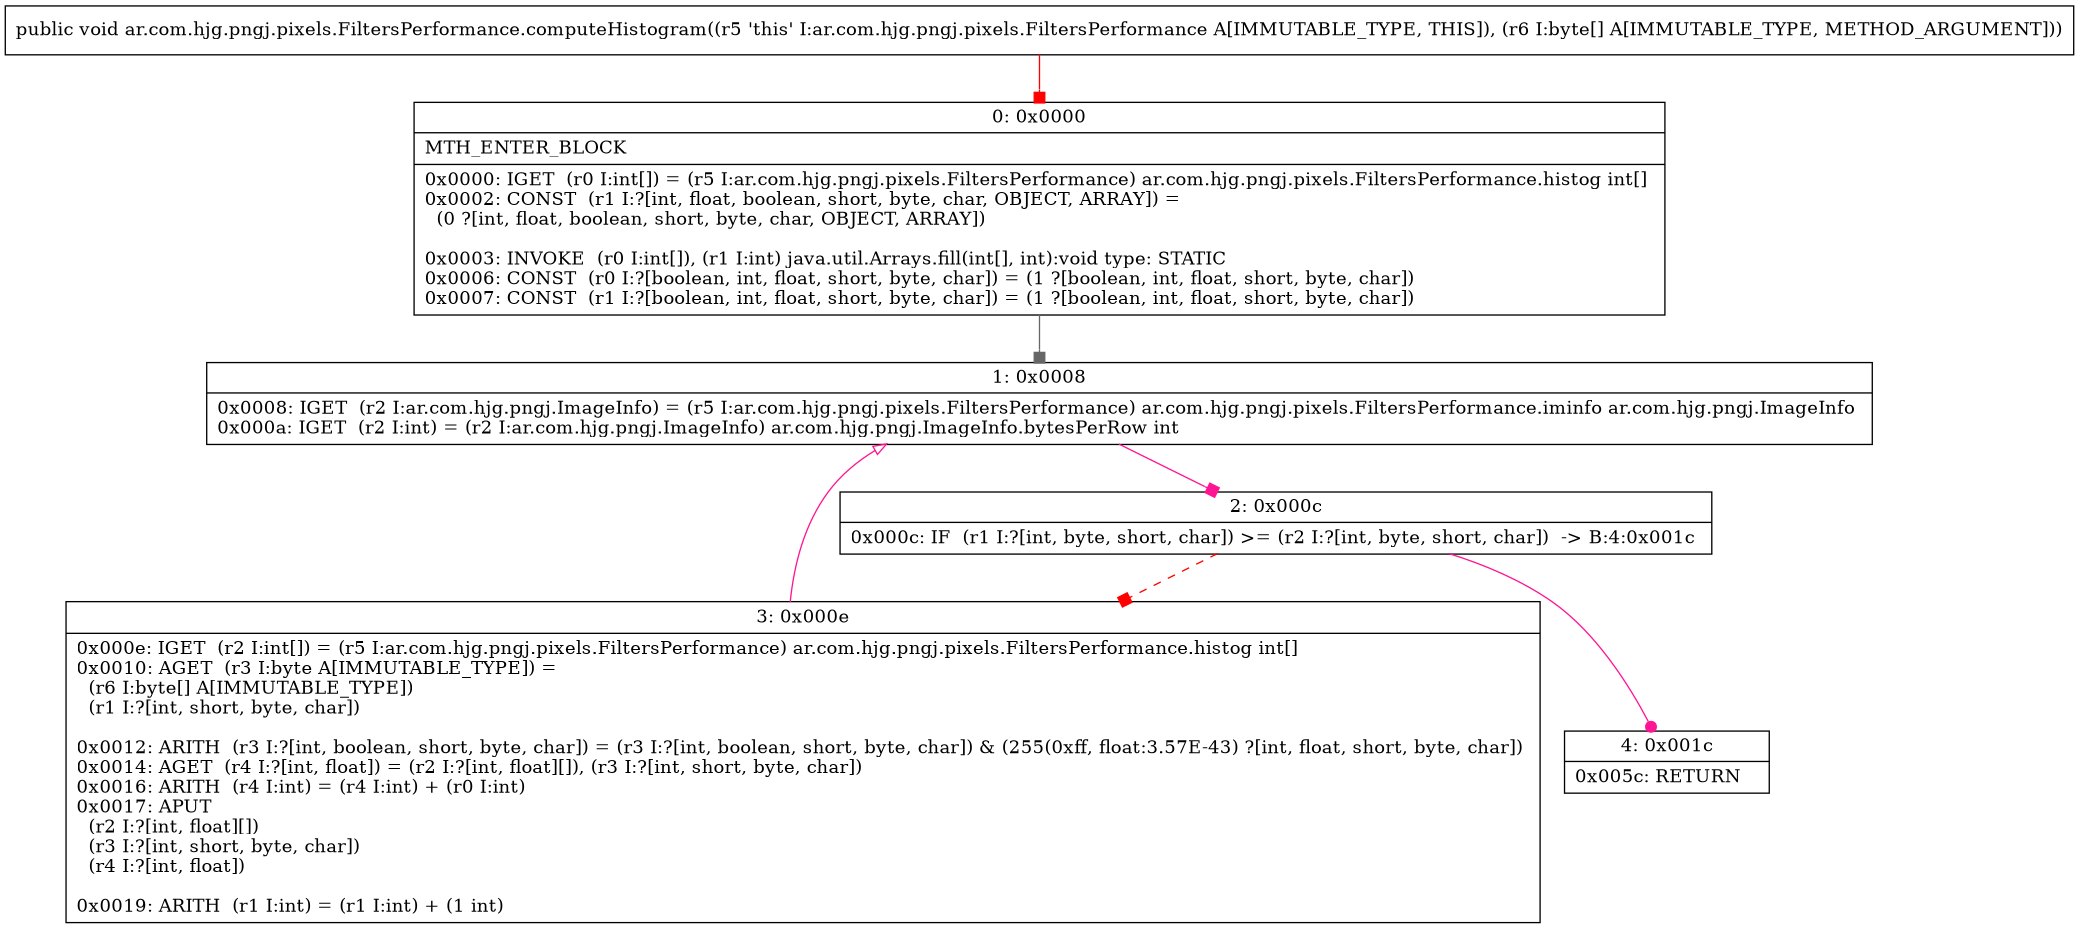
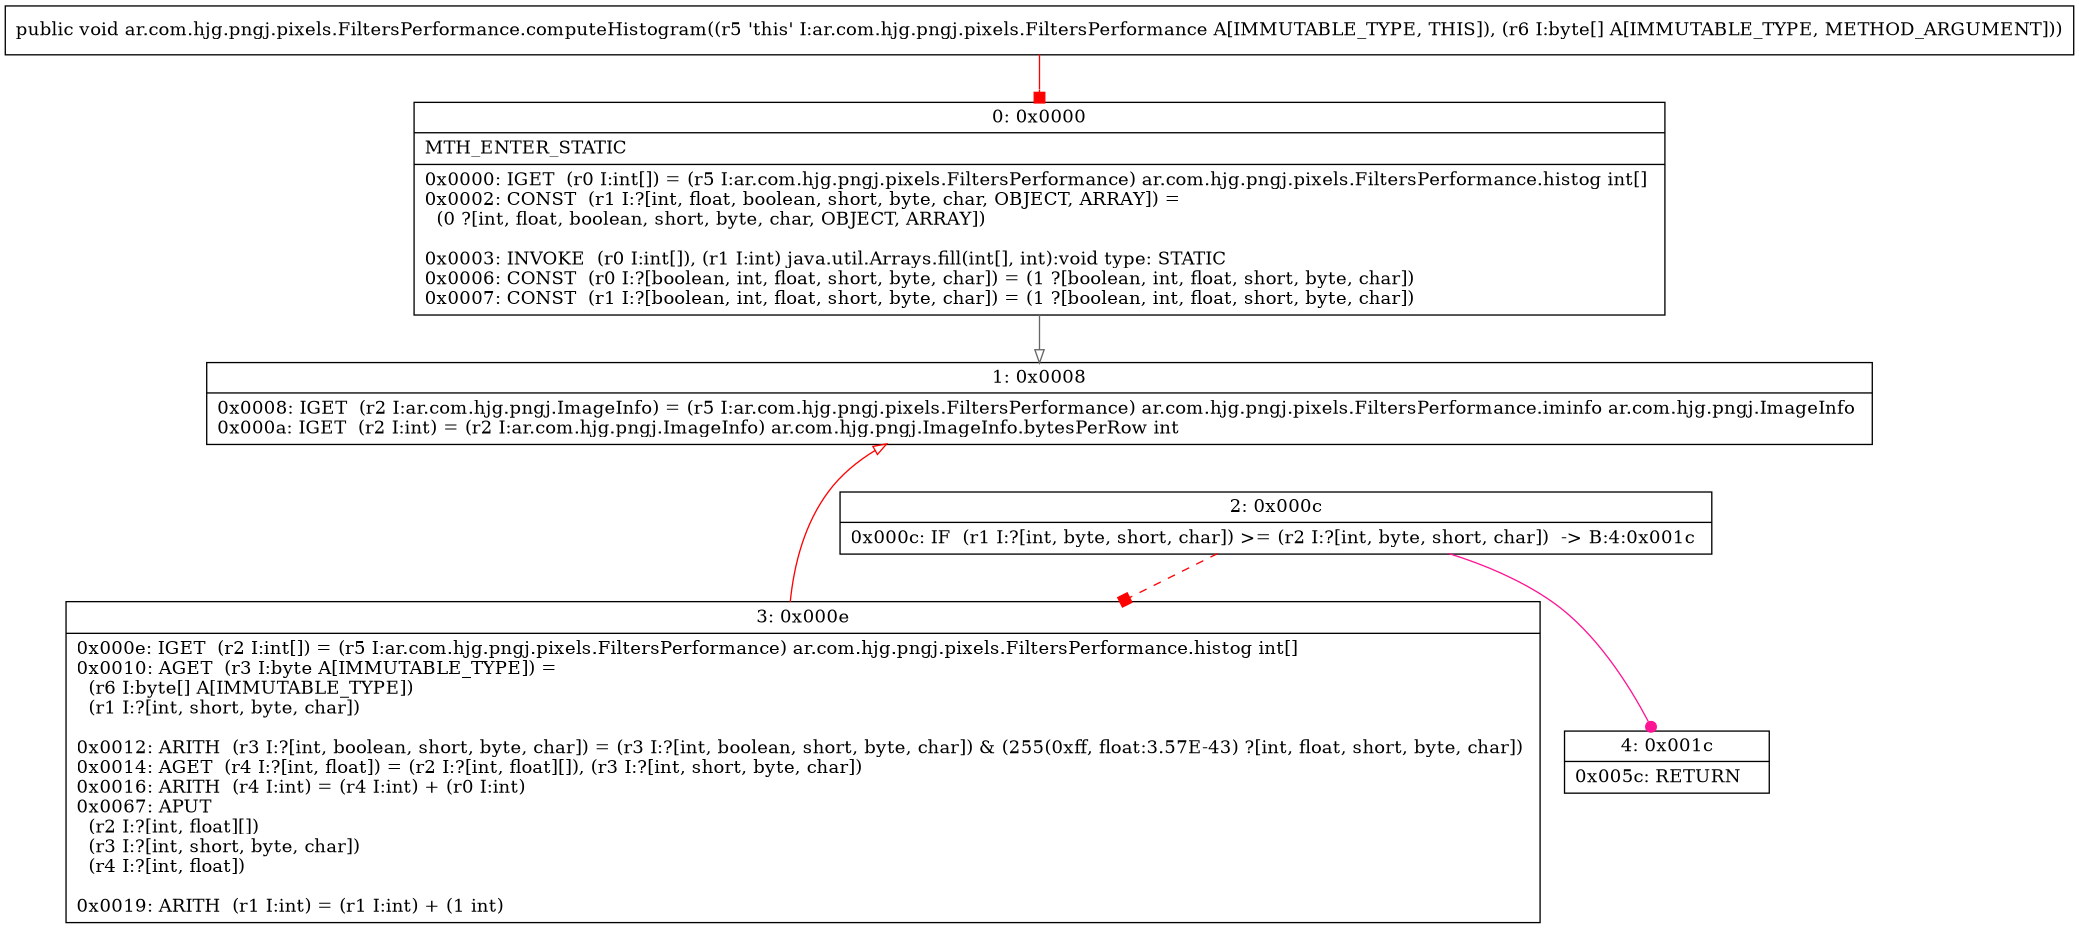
(526, 148) -> (526, 148)
(1039, 332) -> (1039, 332)
(1162, 465) -> none
(814, 515) -> (814, 515)
(151, 807) -> (151, 807)
